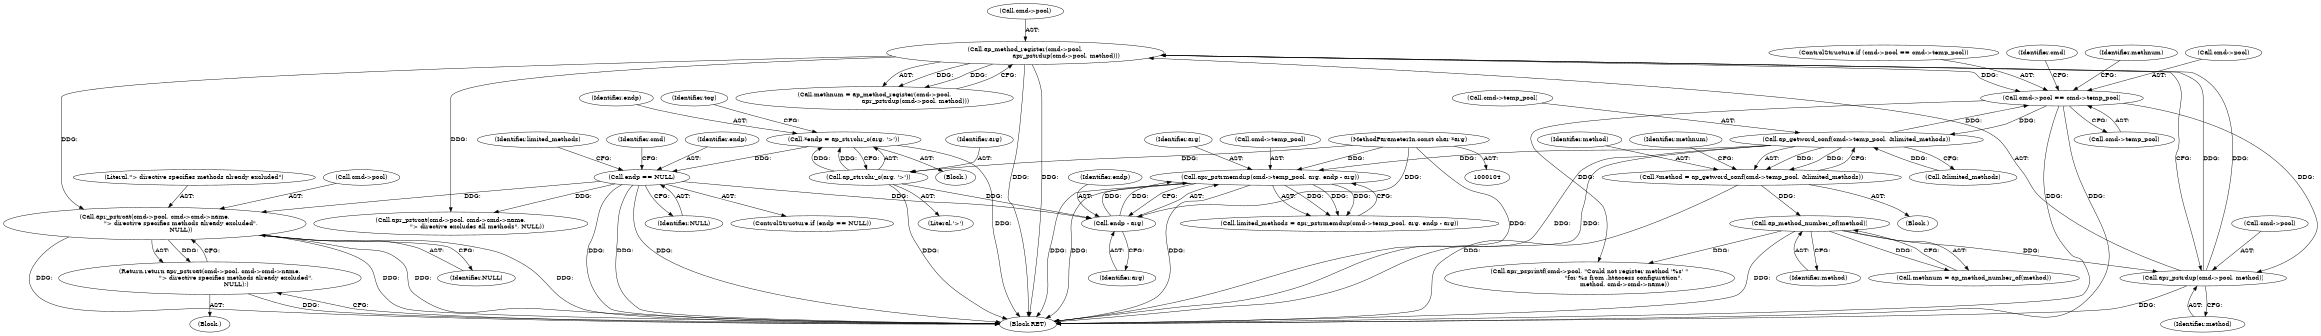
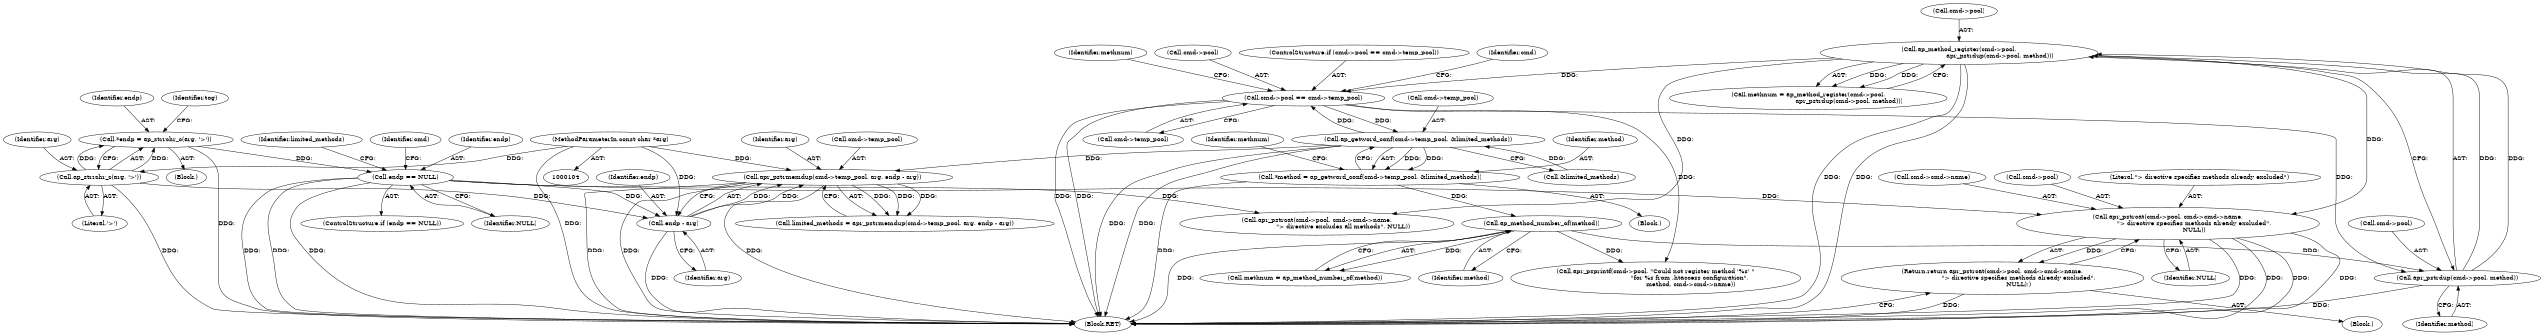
none -> (1932, 177)
none -> (86, 203)
none -> (823, 315)
